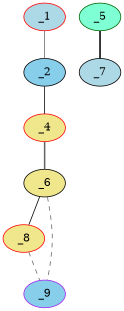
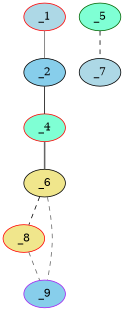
(100, 45) -> (100, 45)
(45, 128) -> (45, 128)
(34, 211) -> (34, 211)
